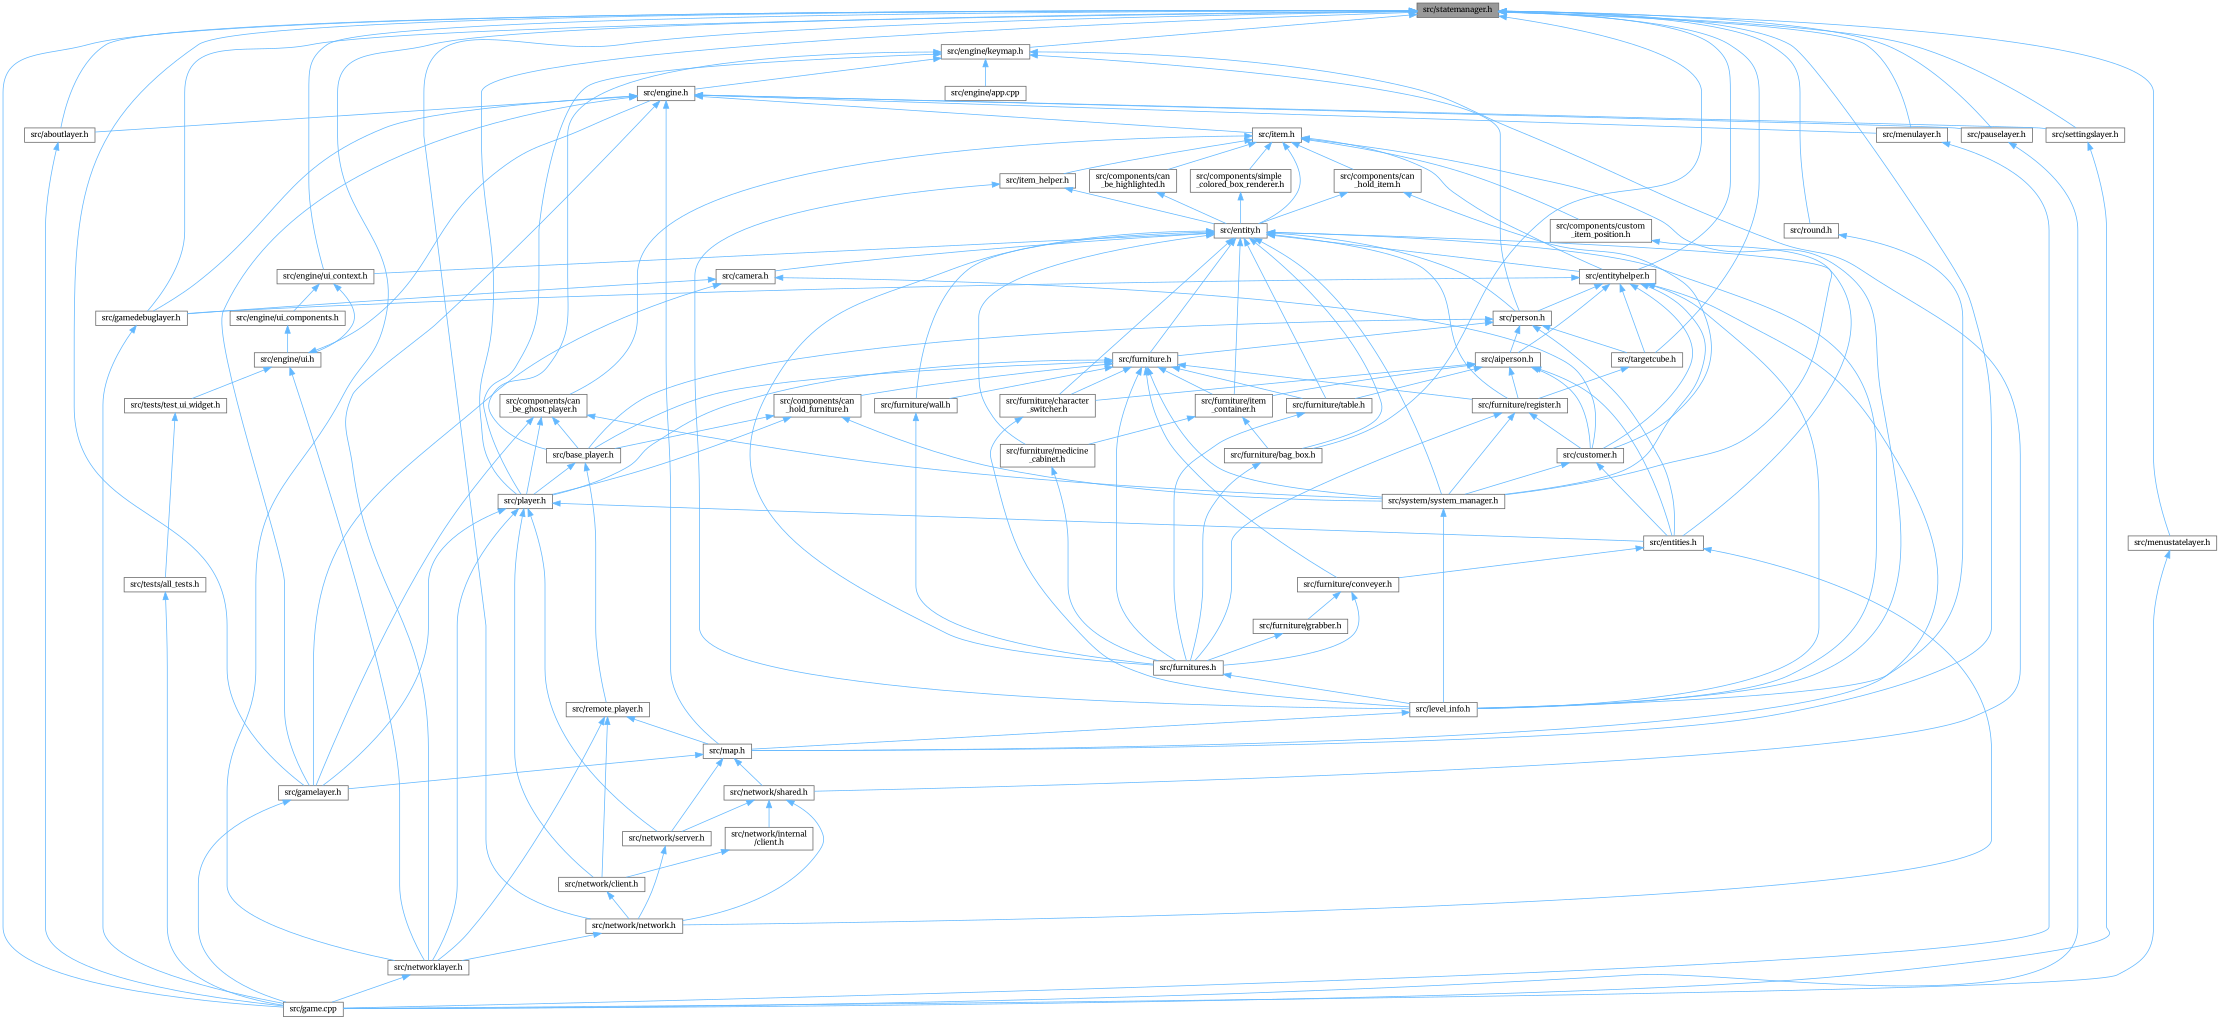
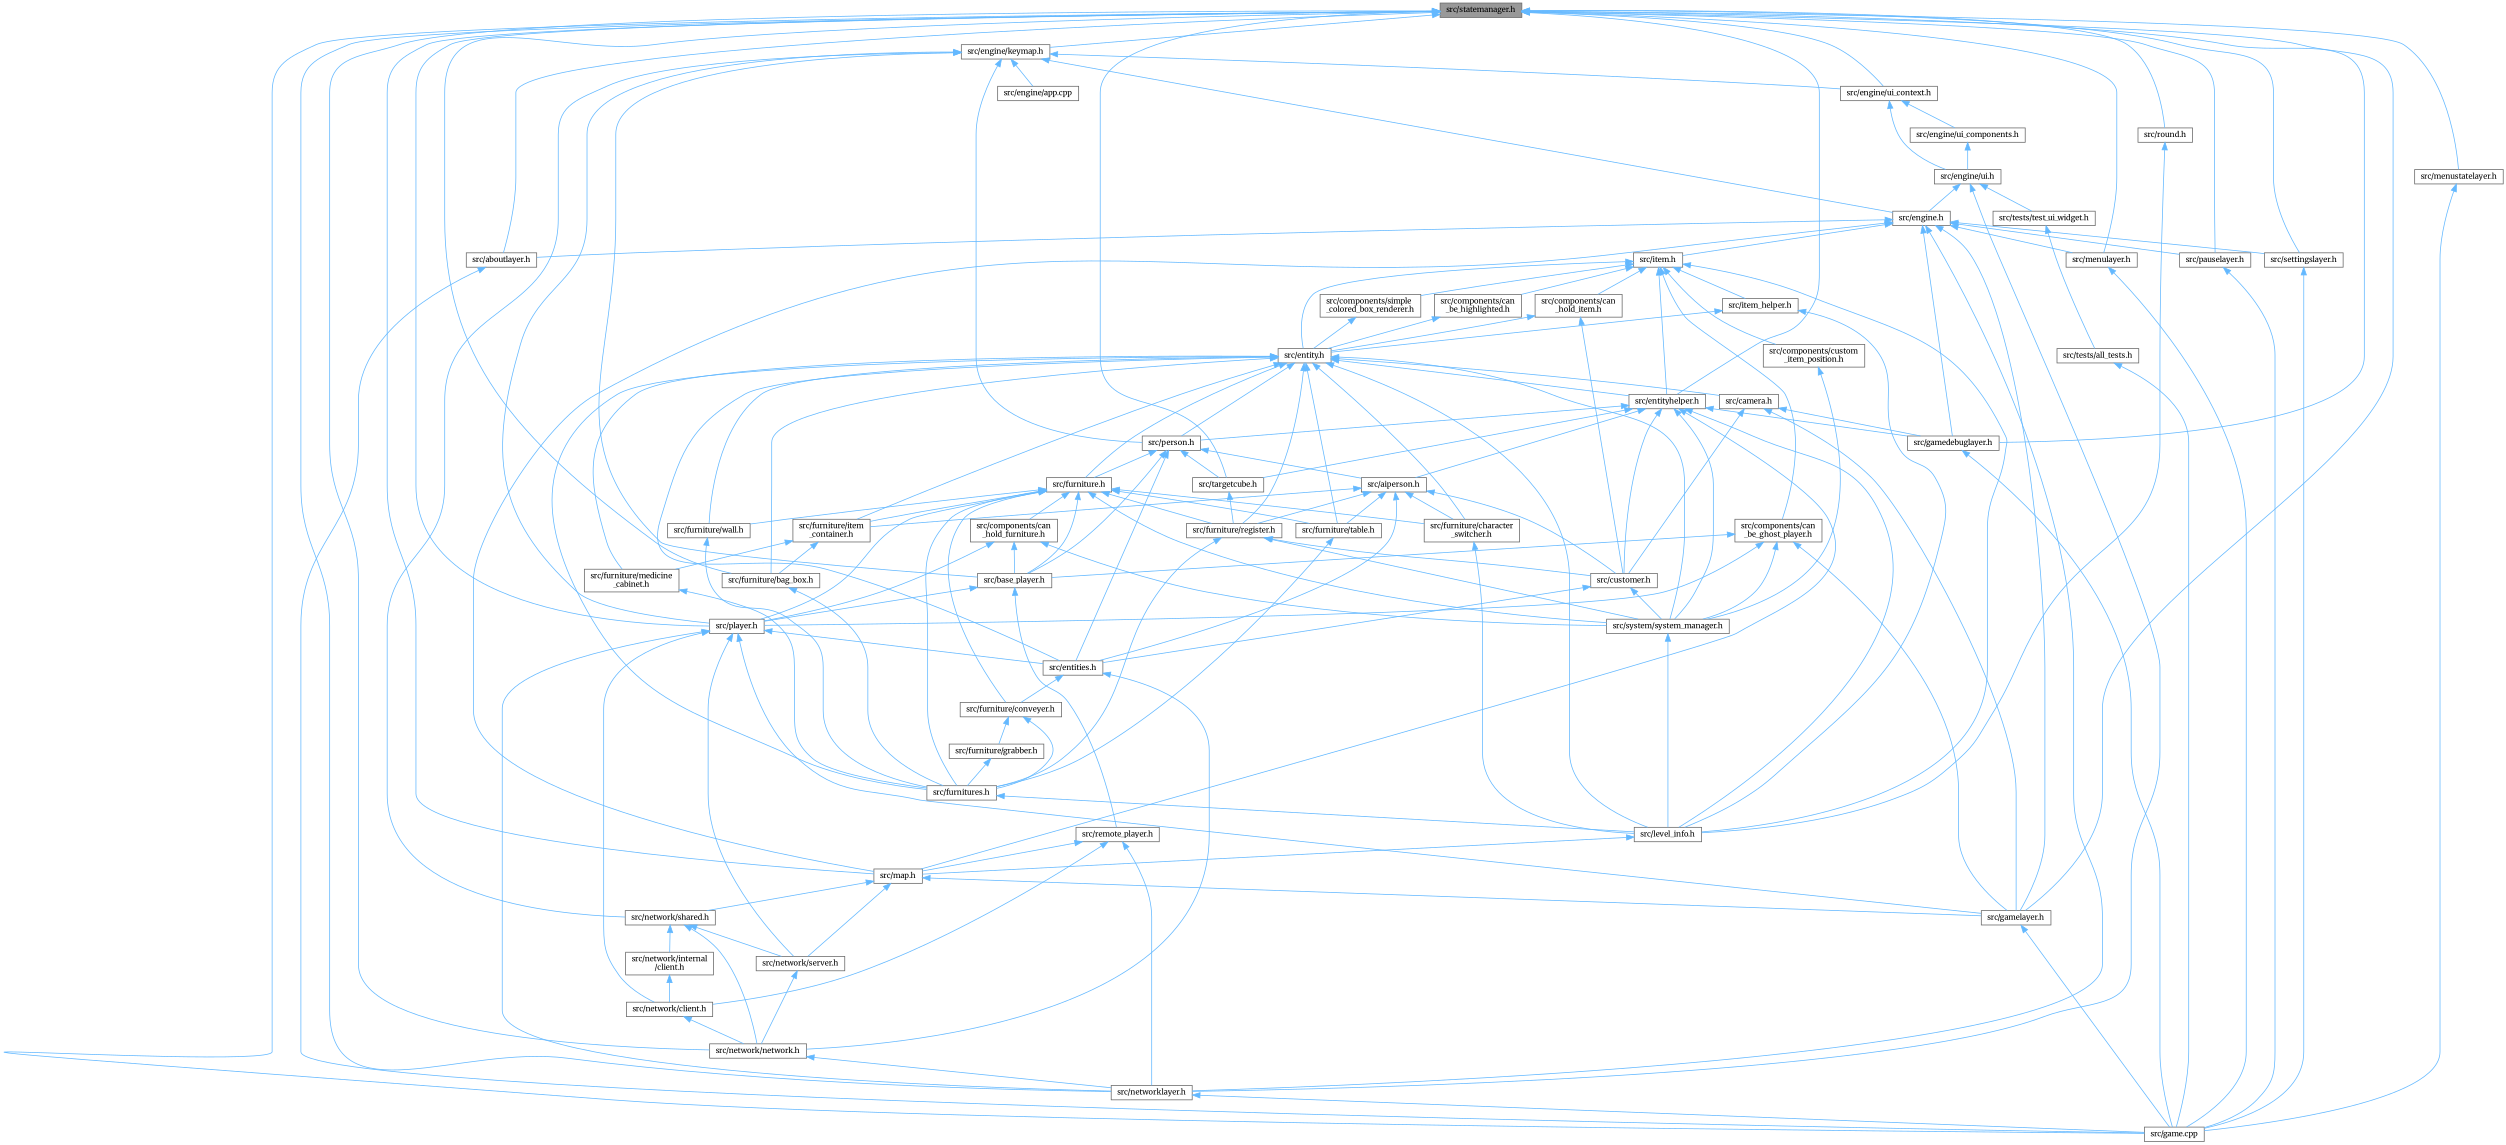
(790, 253) -> (1449, 69)
